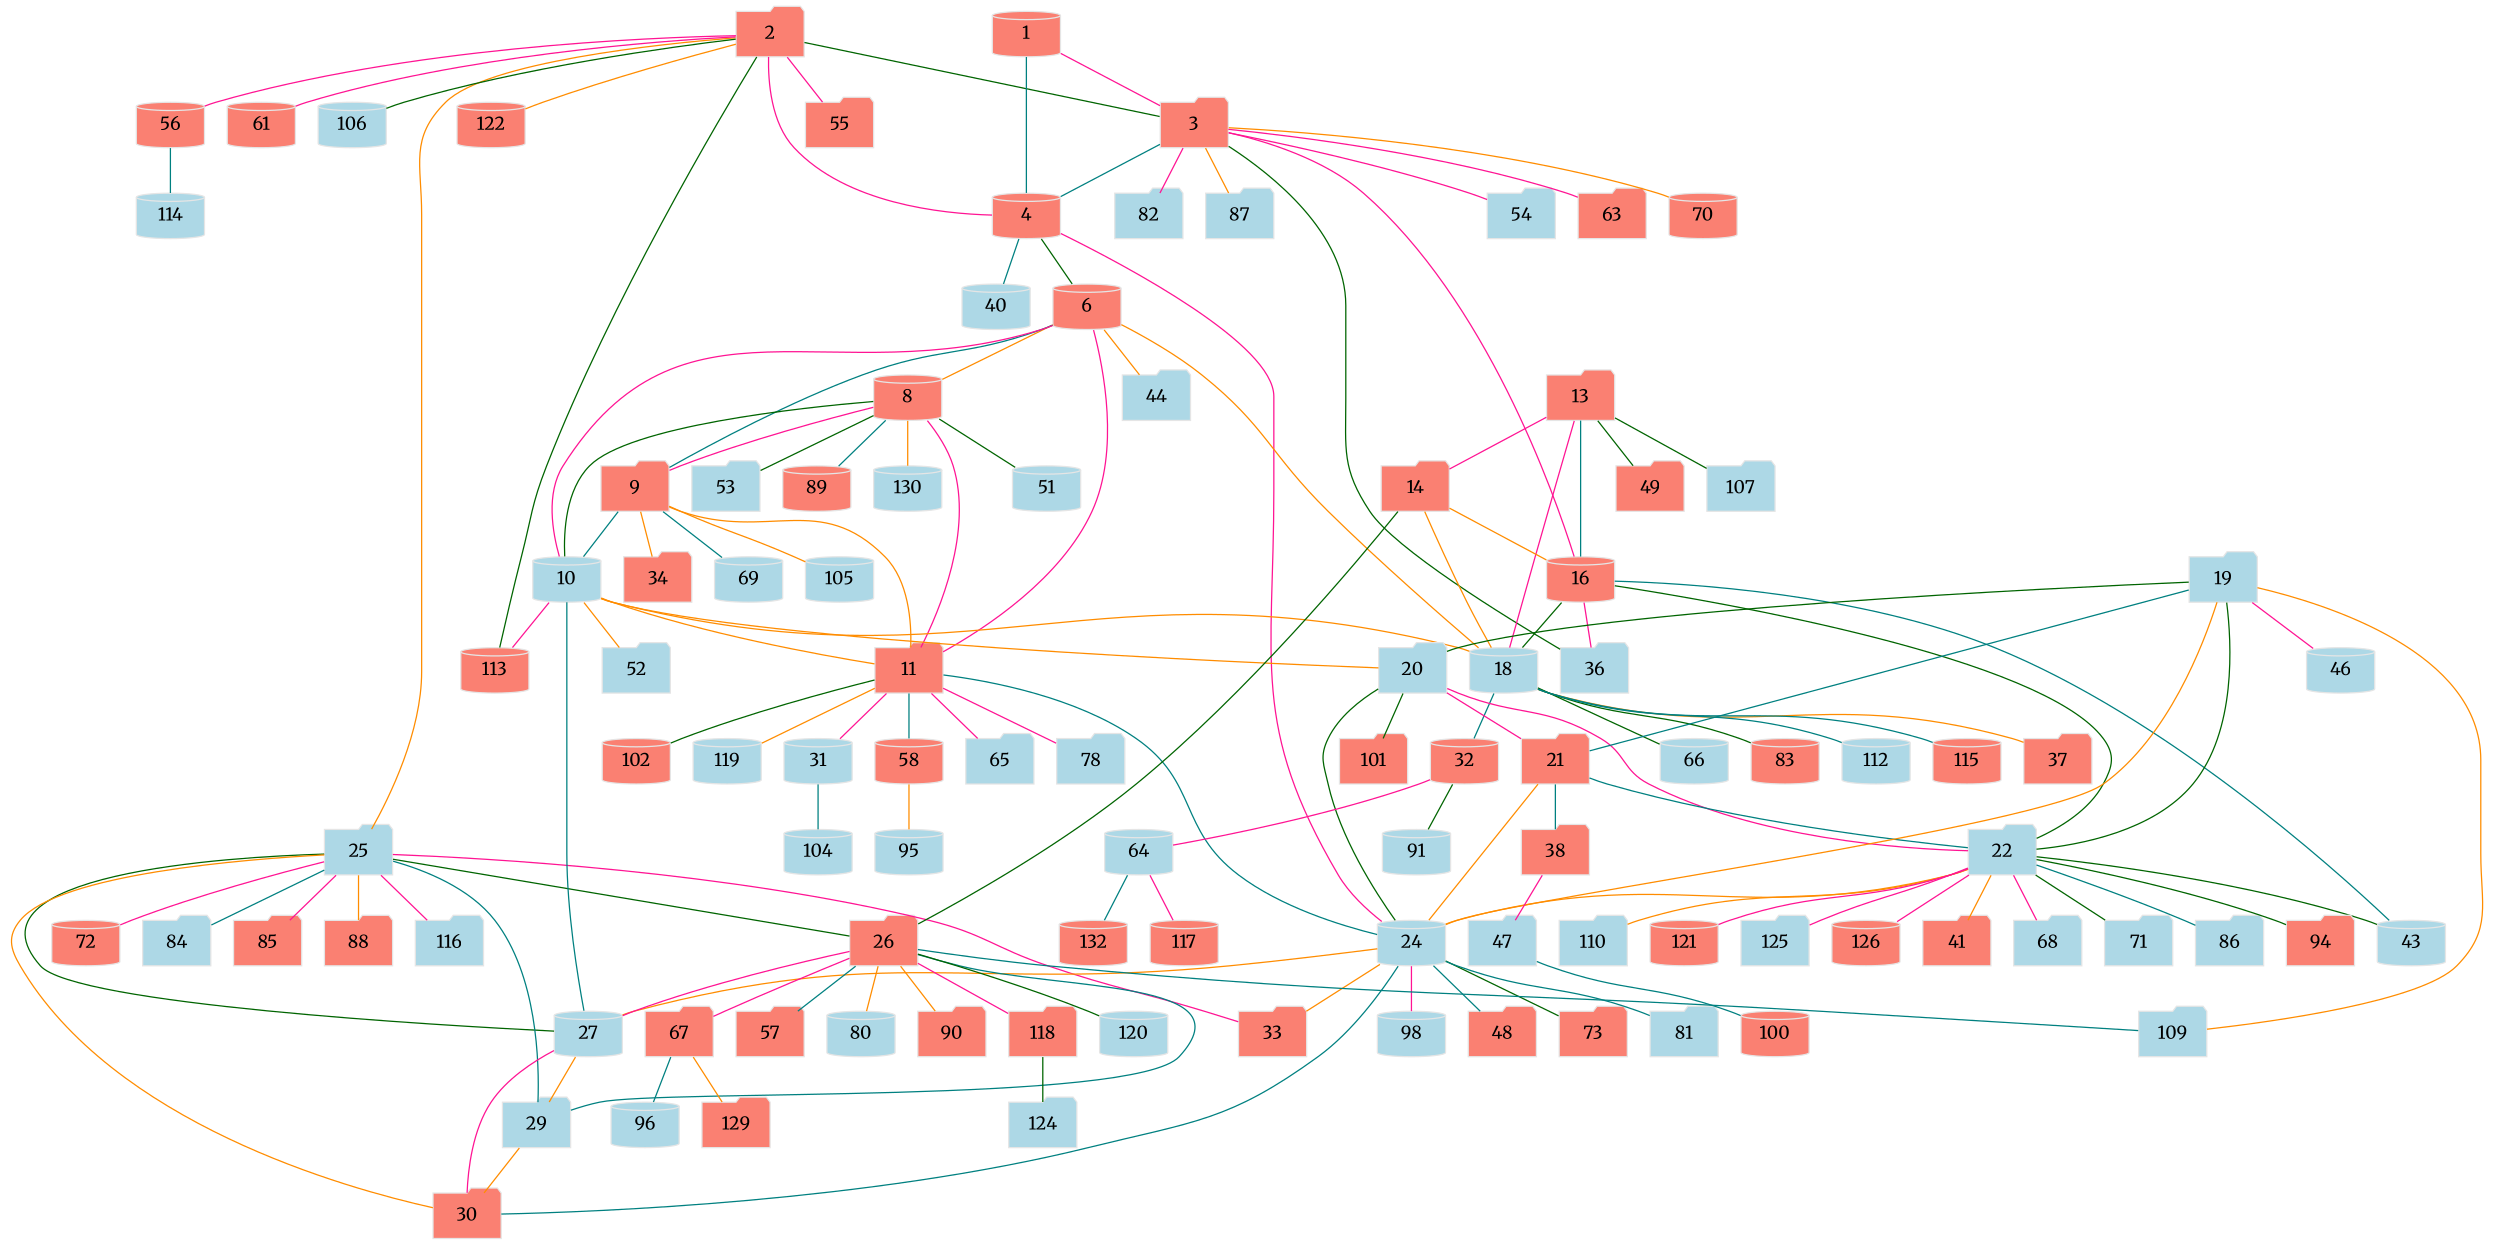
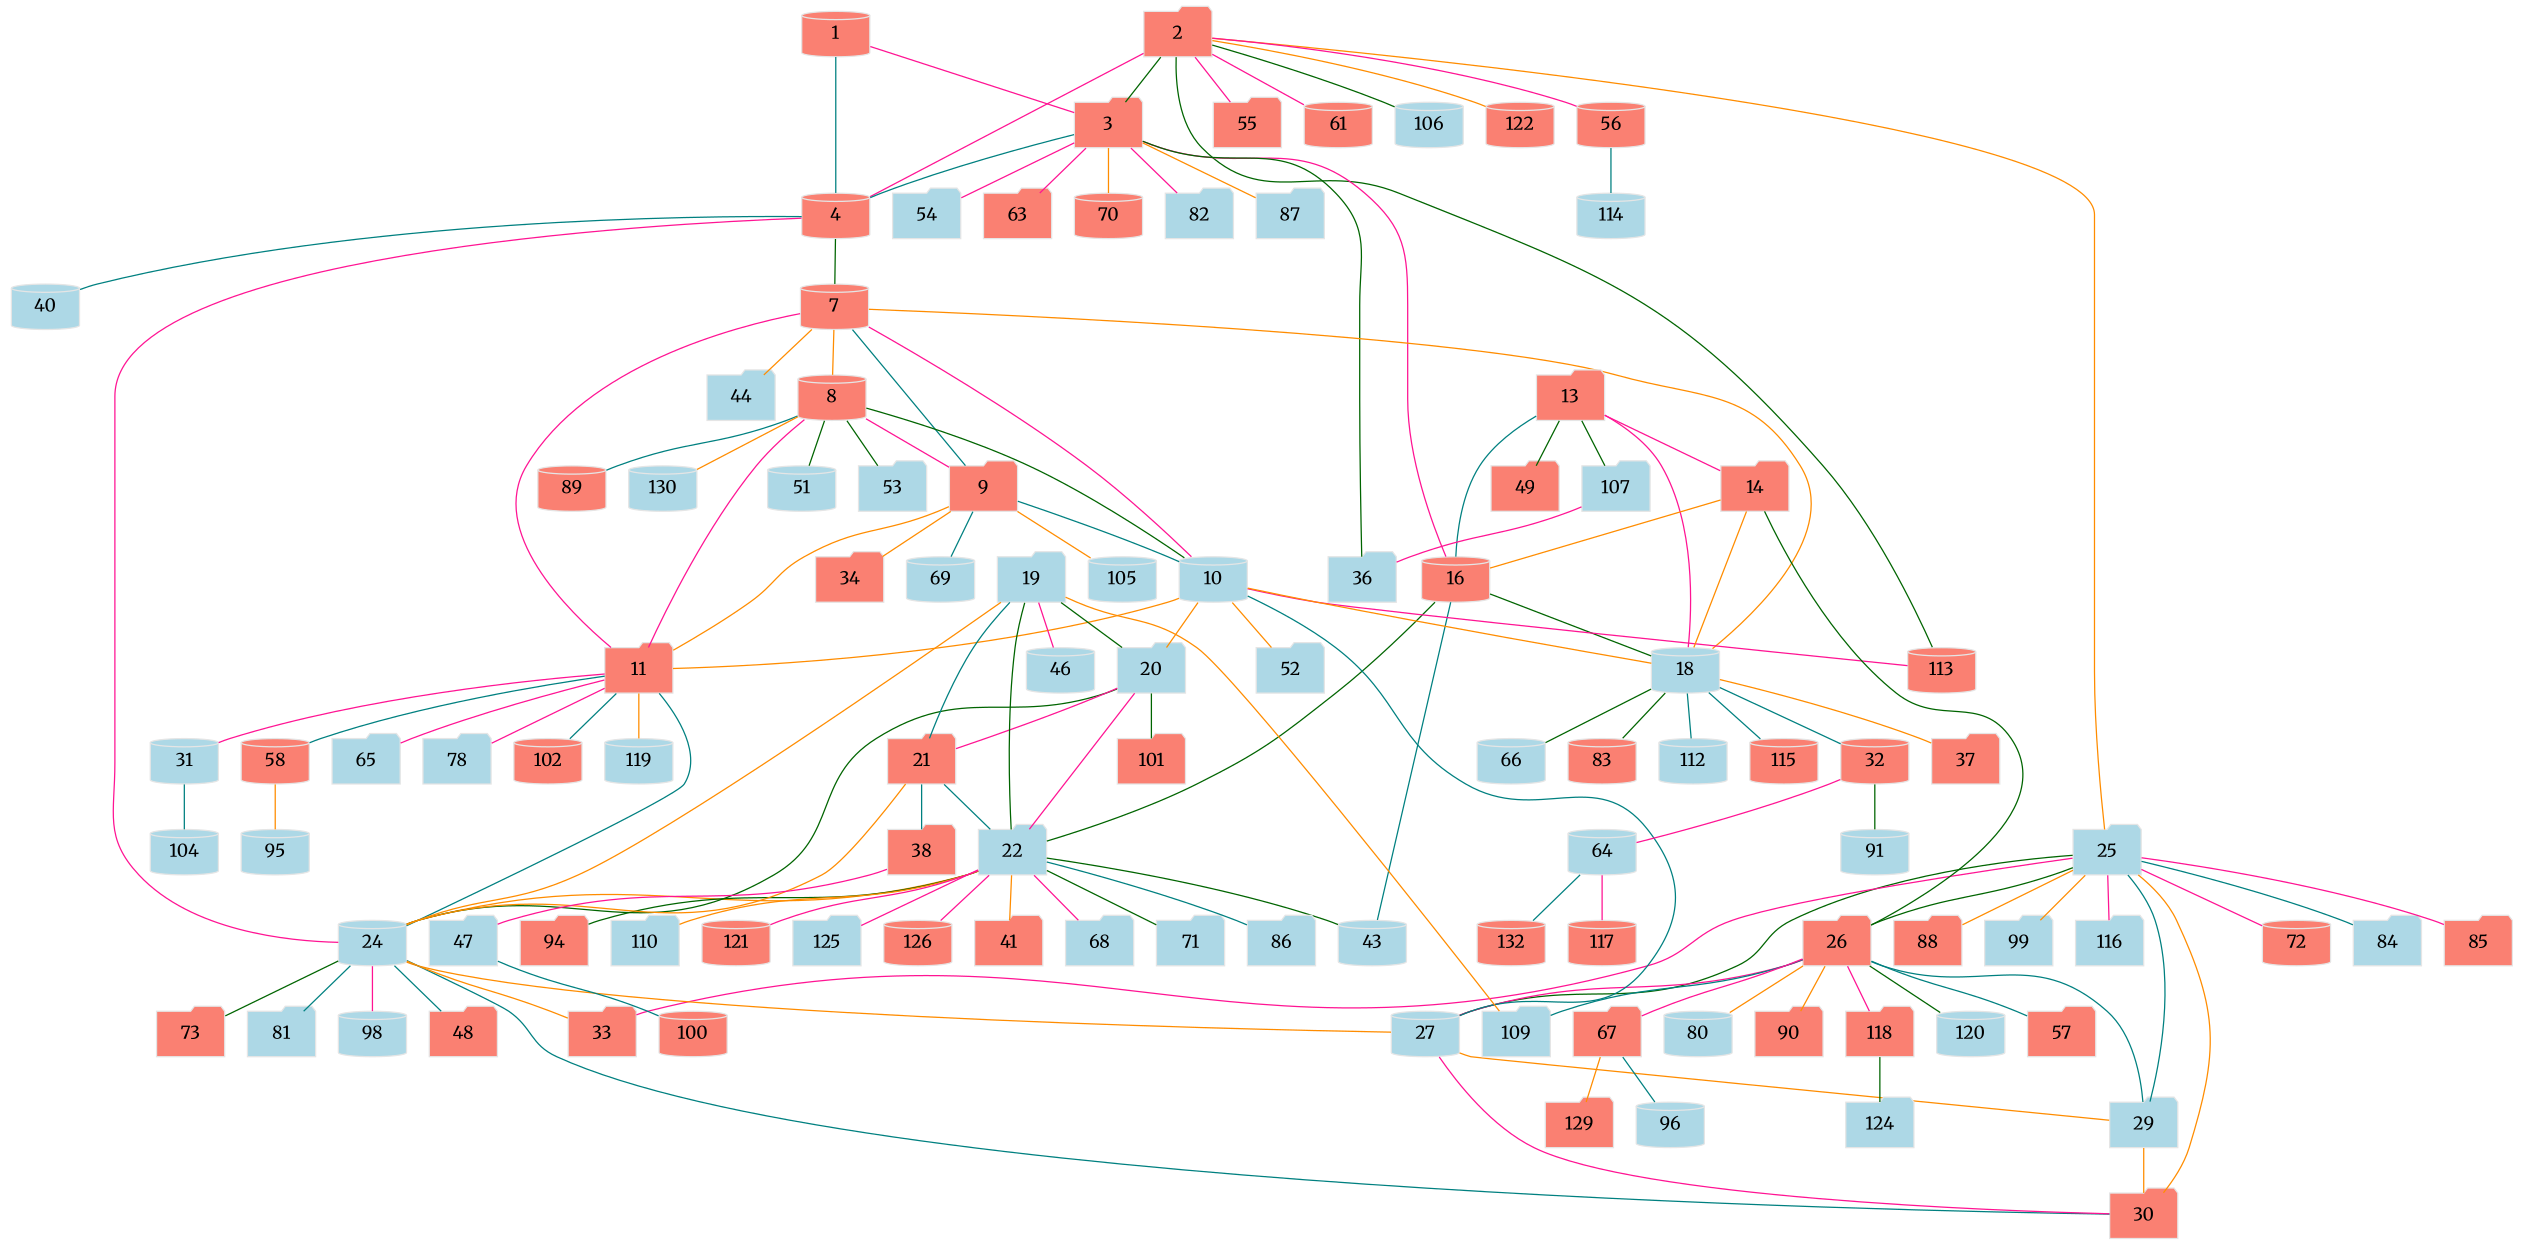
(1087, 307) -> (835, 307)
(1586, 617) -> (1489, 535)
(772, 708) -> (593, 716)
none -> (2019, 943)
